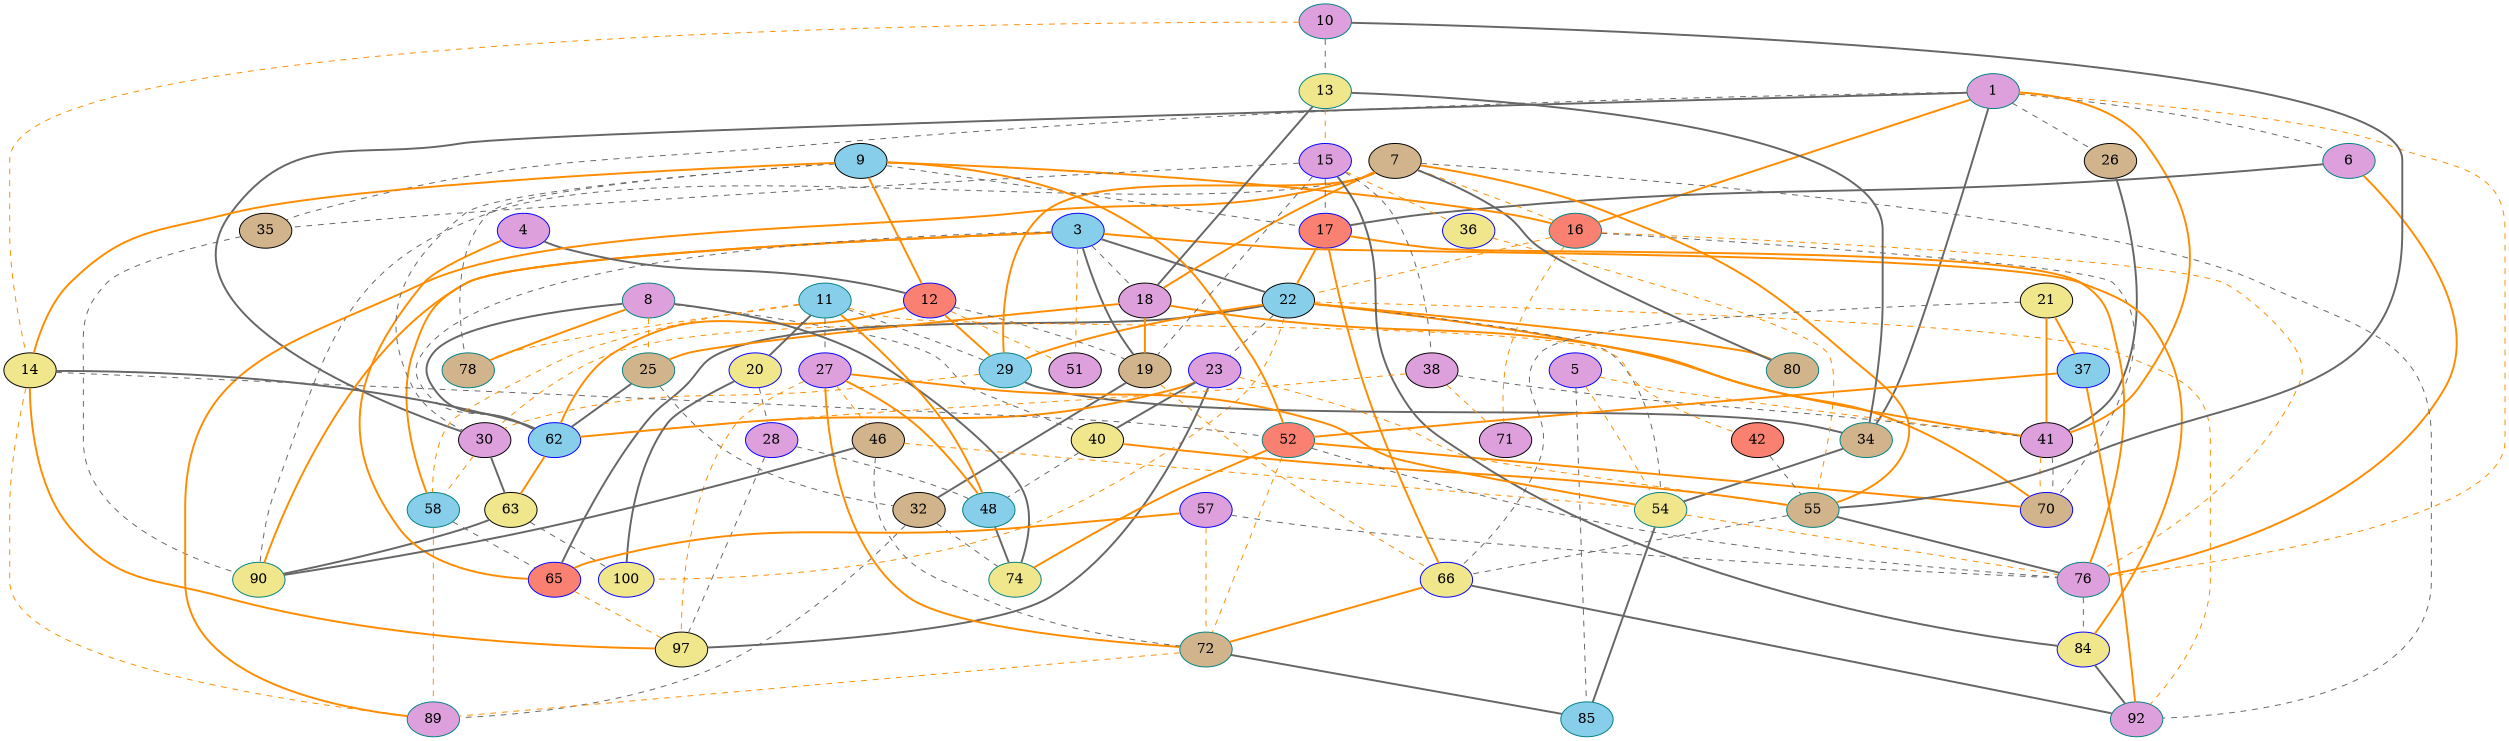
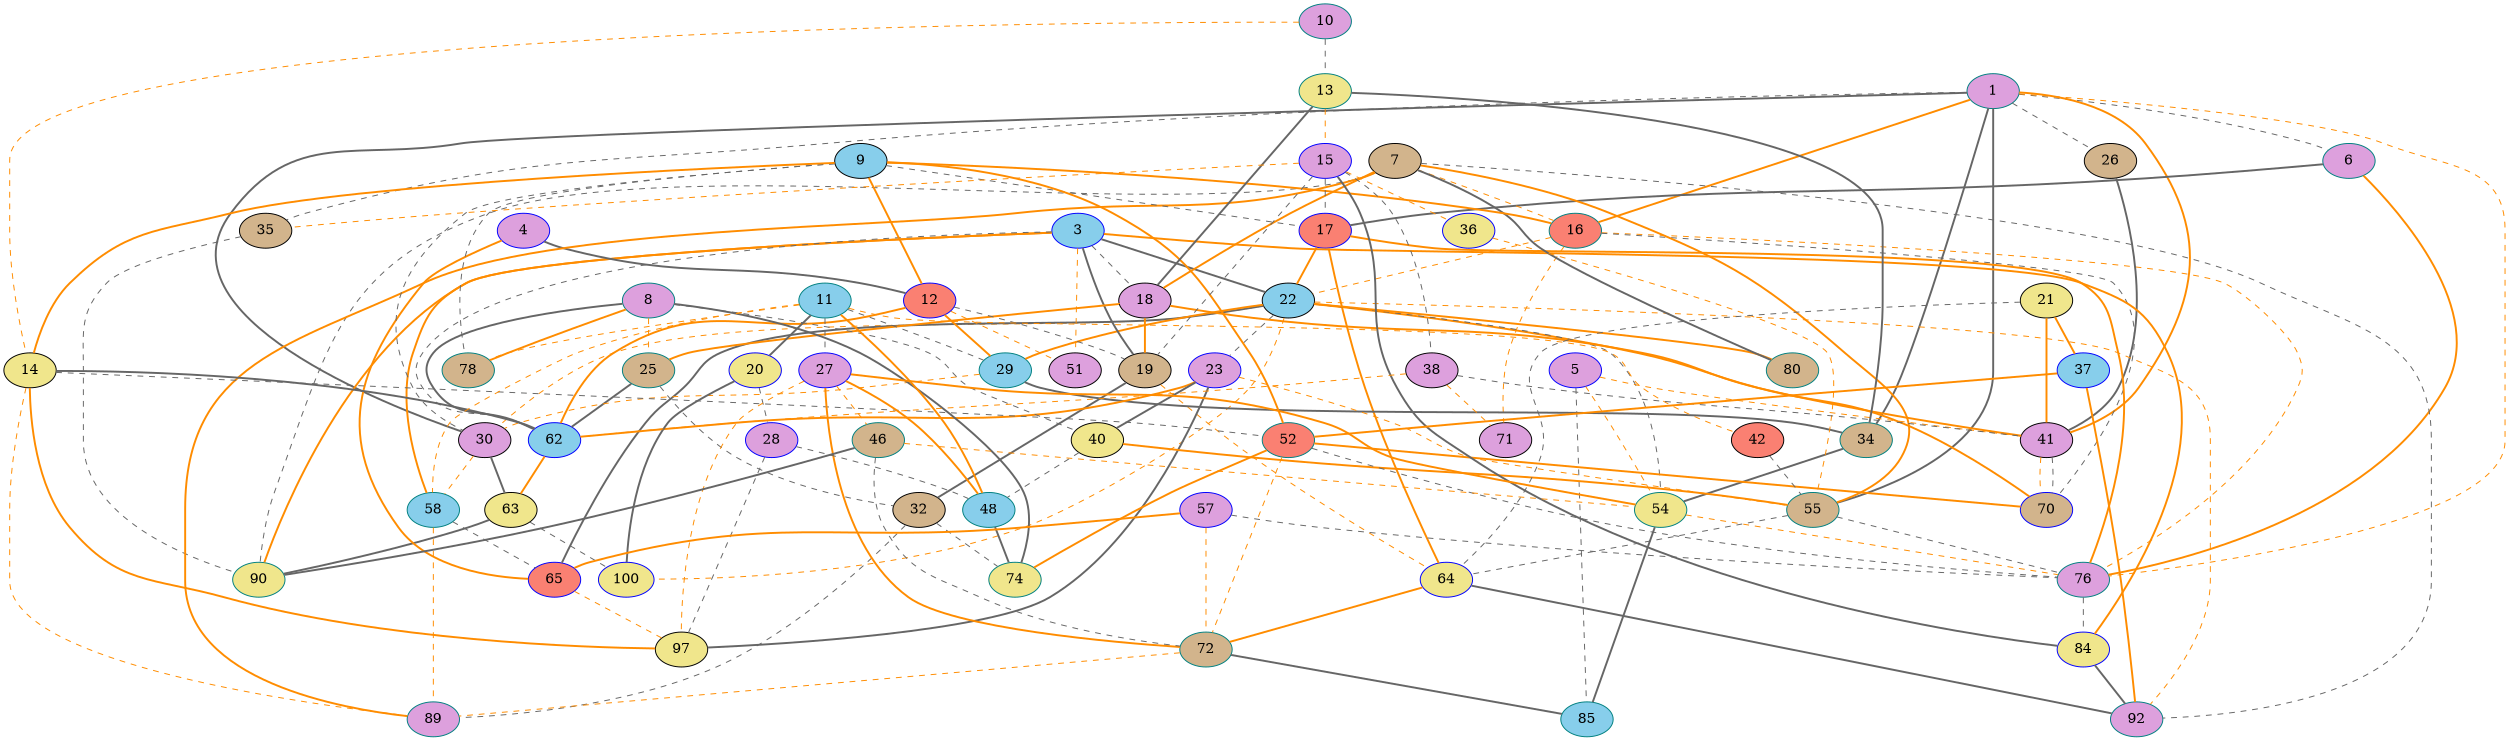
(2259, 92) -> (1993, 349)
(1145, 187) -> none
(770, 193) -> (770, 193)
(878, 440) -> (878, 440)
(1948, 545) -> (1948, 545)
(1446, 580) -> (1446, 580)
